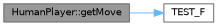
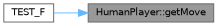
(142, 13) -> (66, 13)
